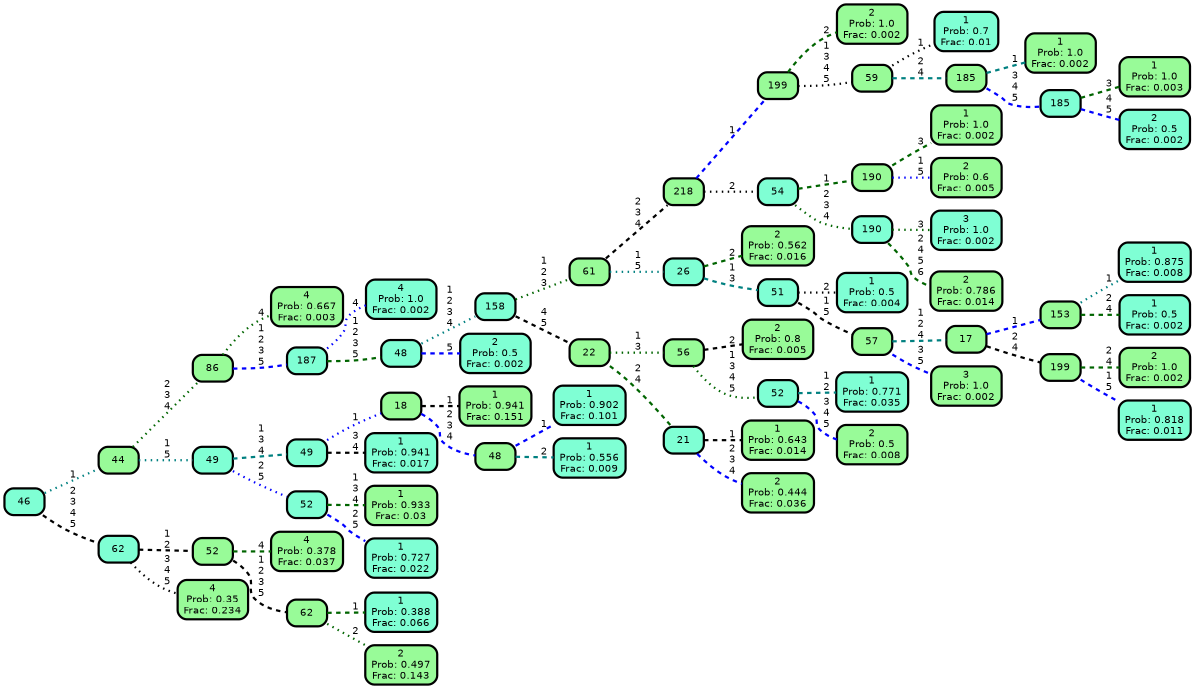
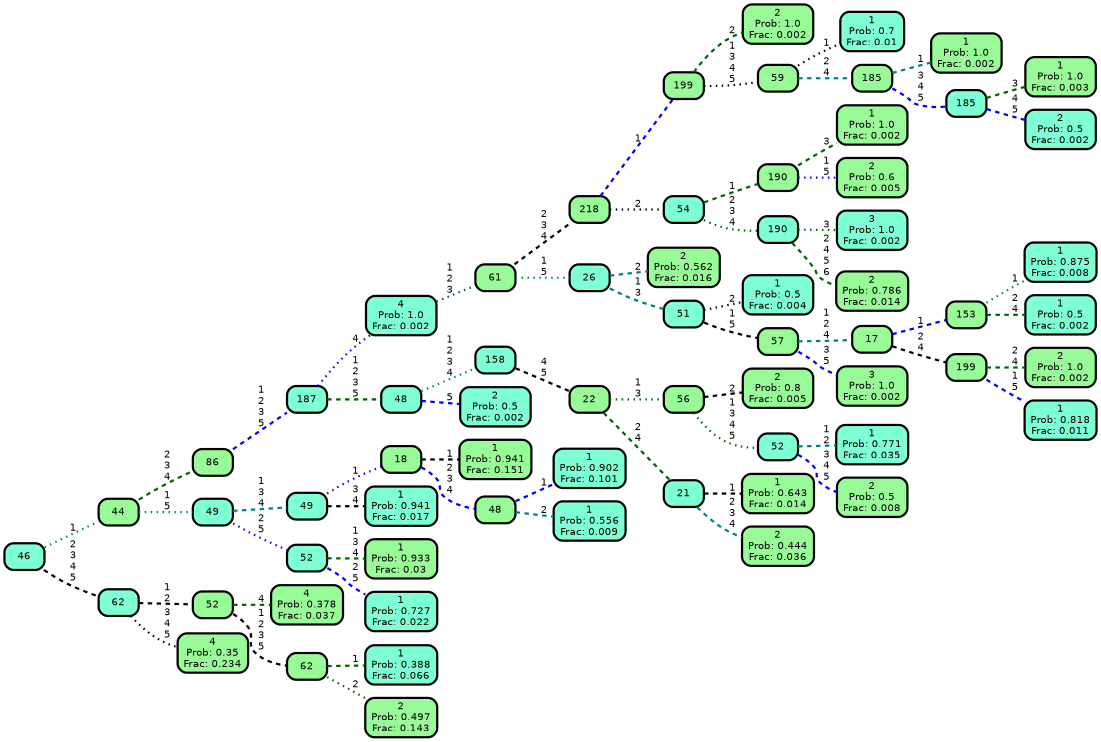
(723, 261) -> (629, 273)
(543, 289) -> (456, 294)
(307, 307) -> none
(166, 414) -> (165, 484)
(718, 471) -> (718, 525)
